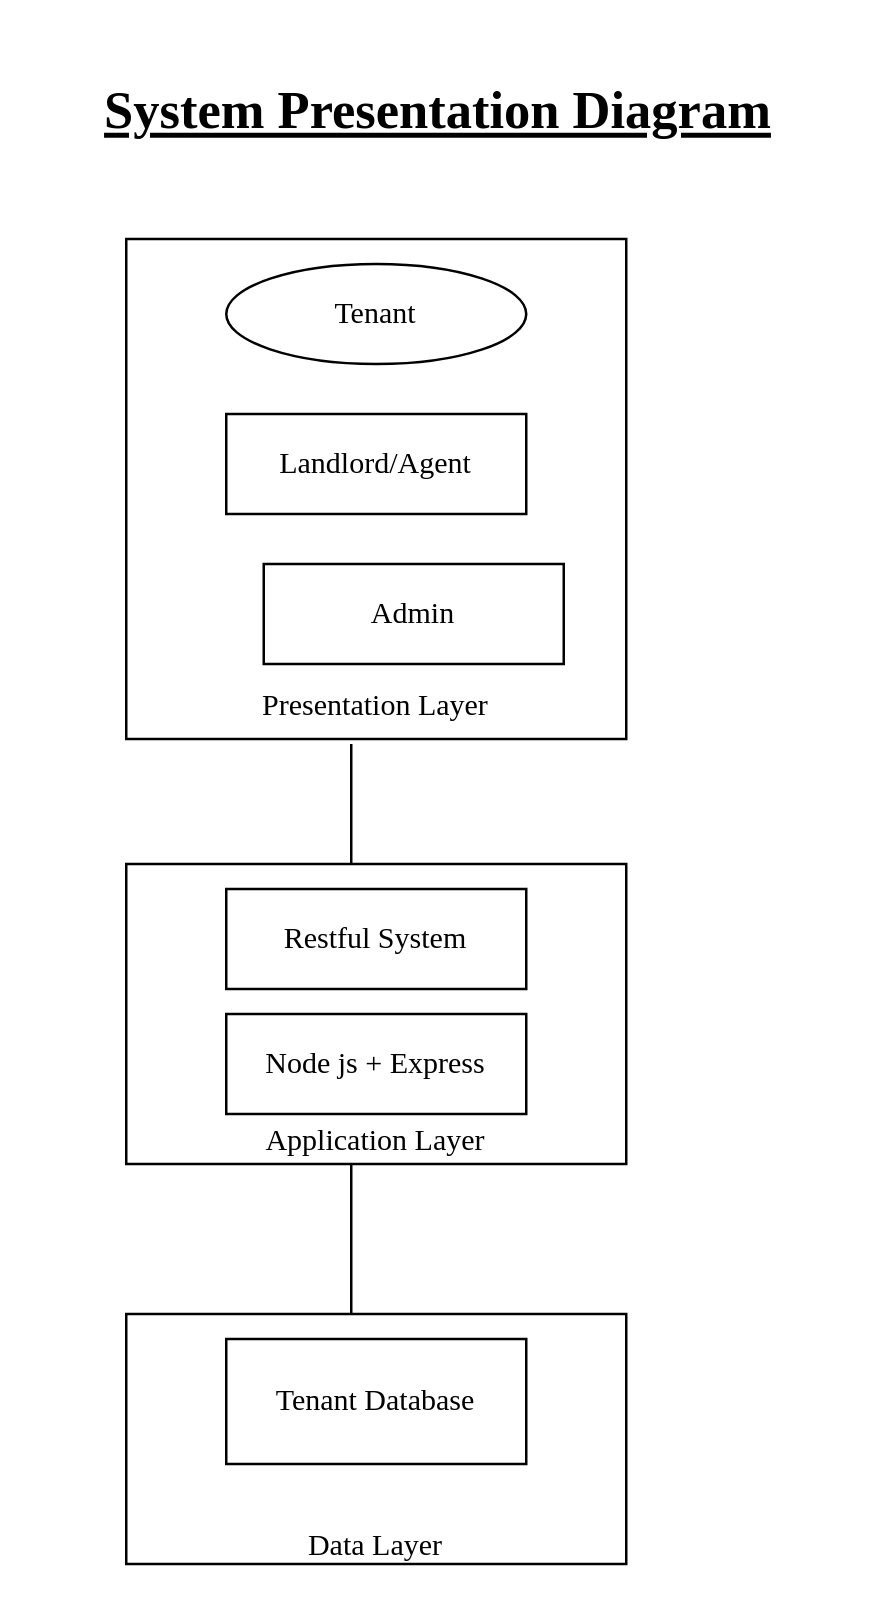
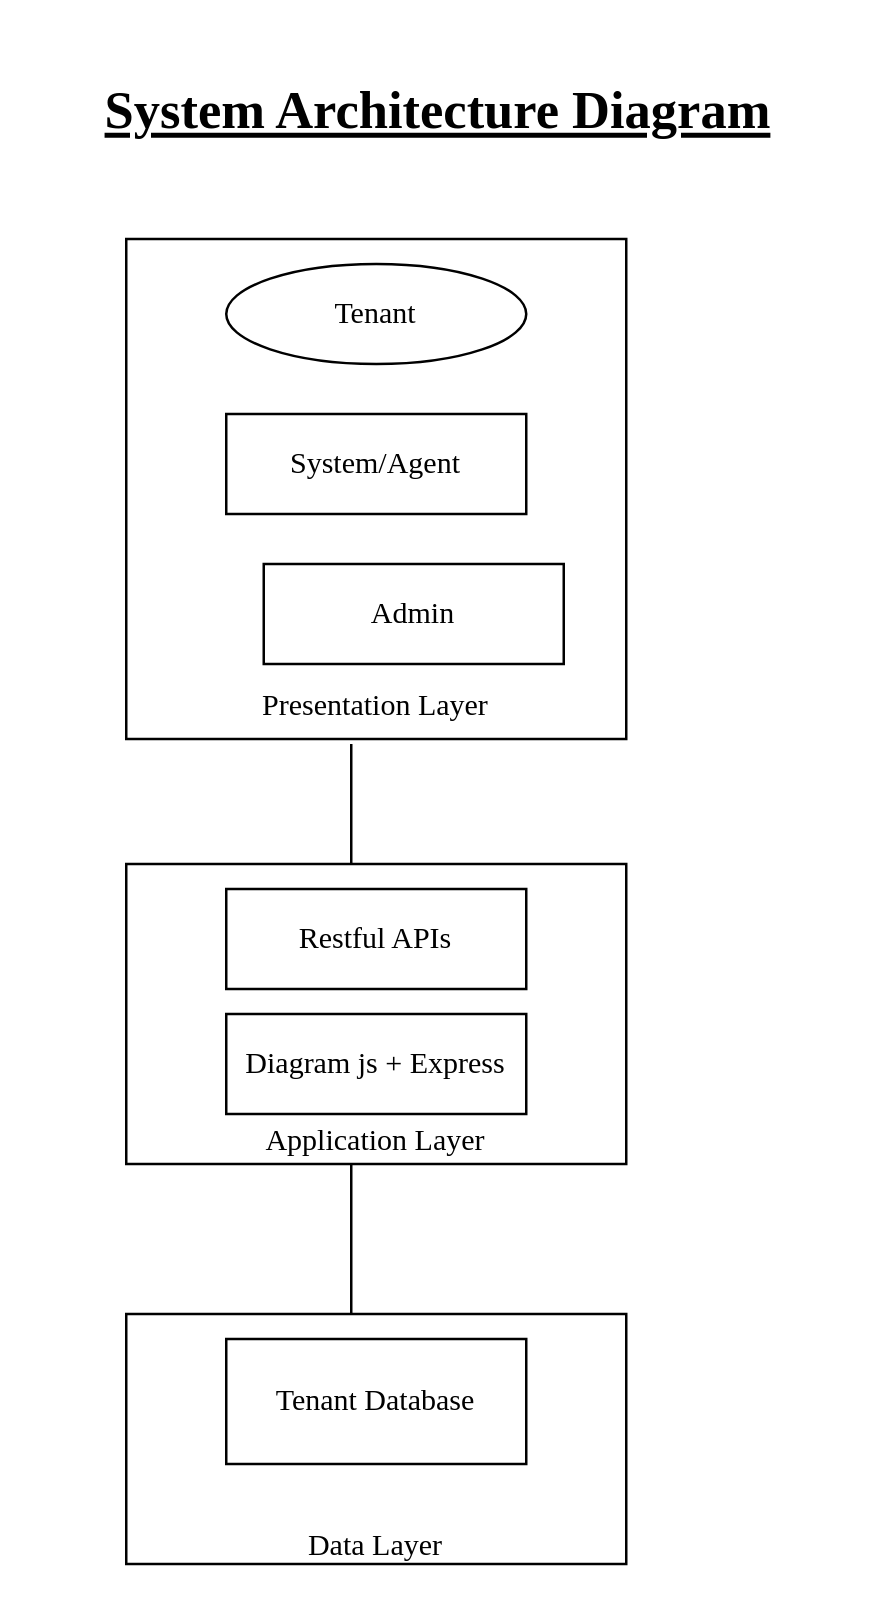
(439, 101) -> (439, 101)
(376, 464) -> (376, 464)
(376, 939) -> (376, 939)
(376, 1064) -> (376, 1064)
